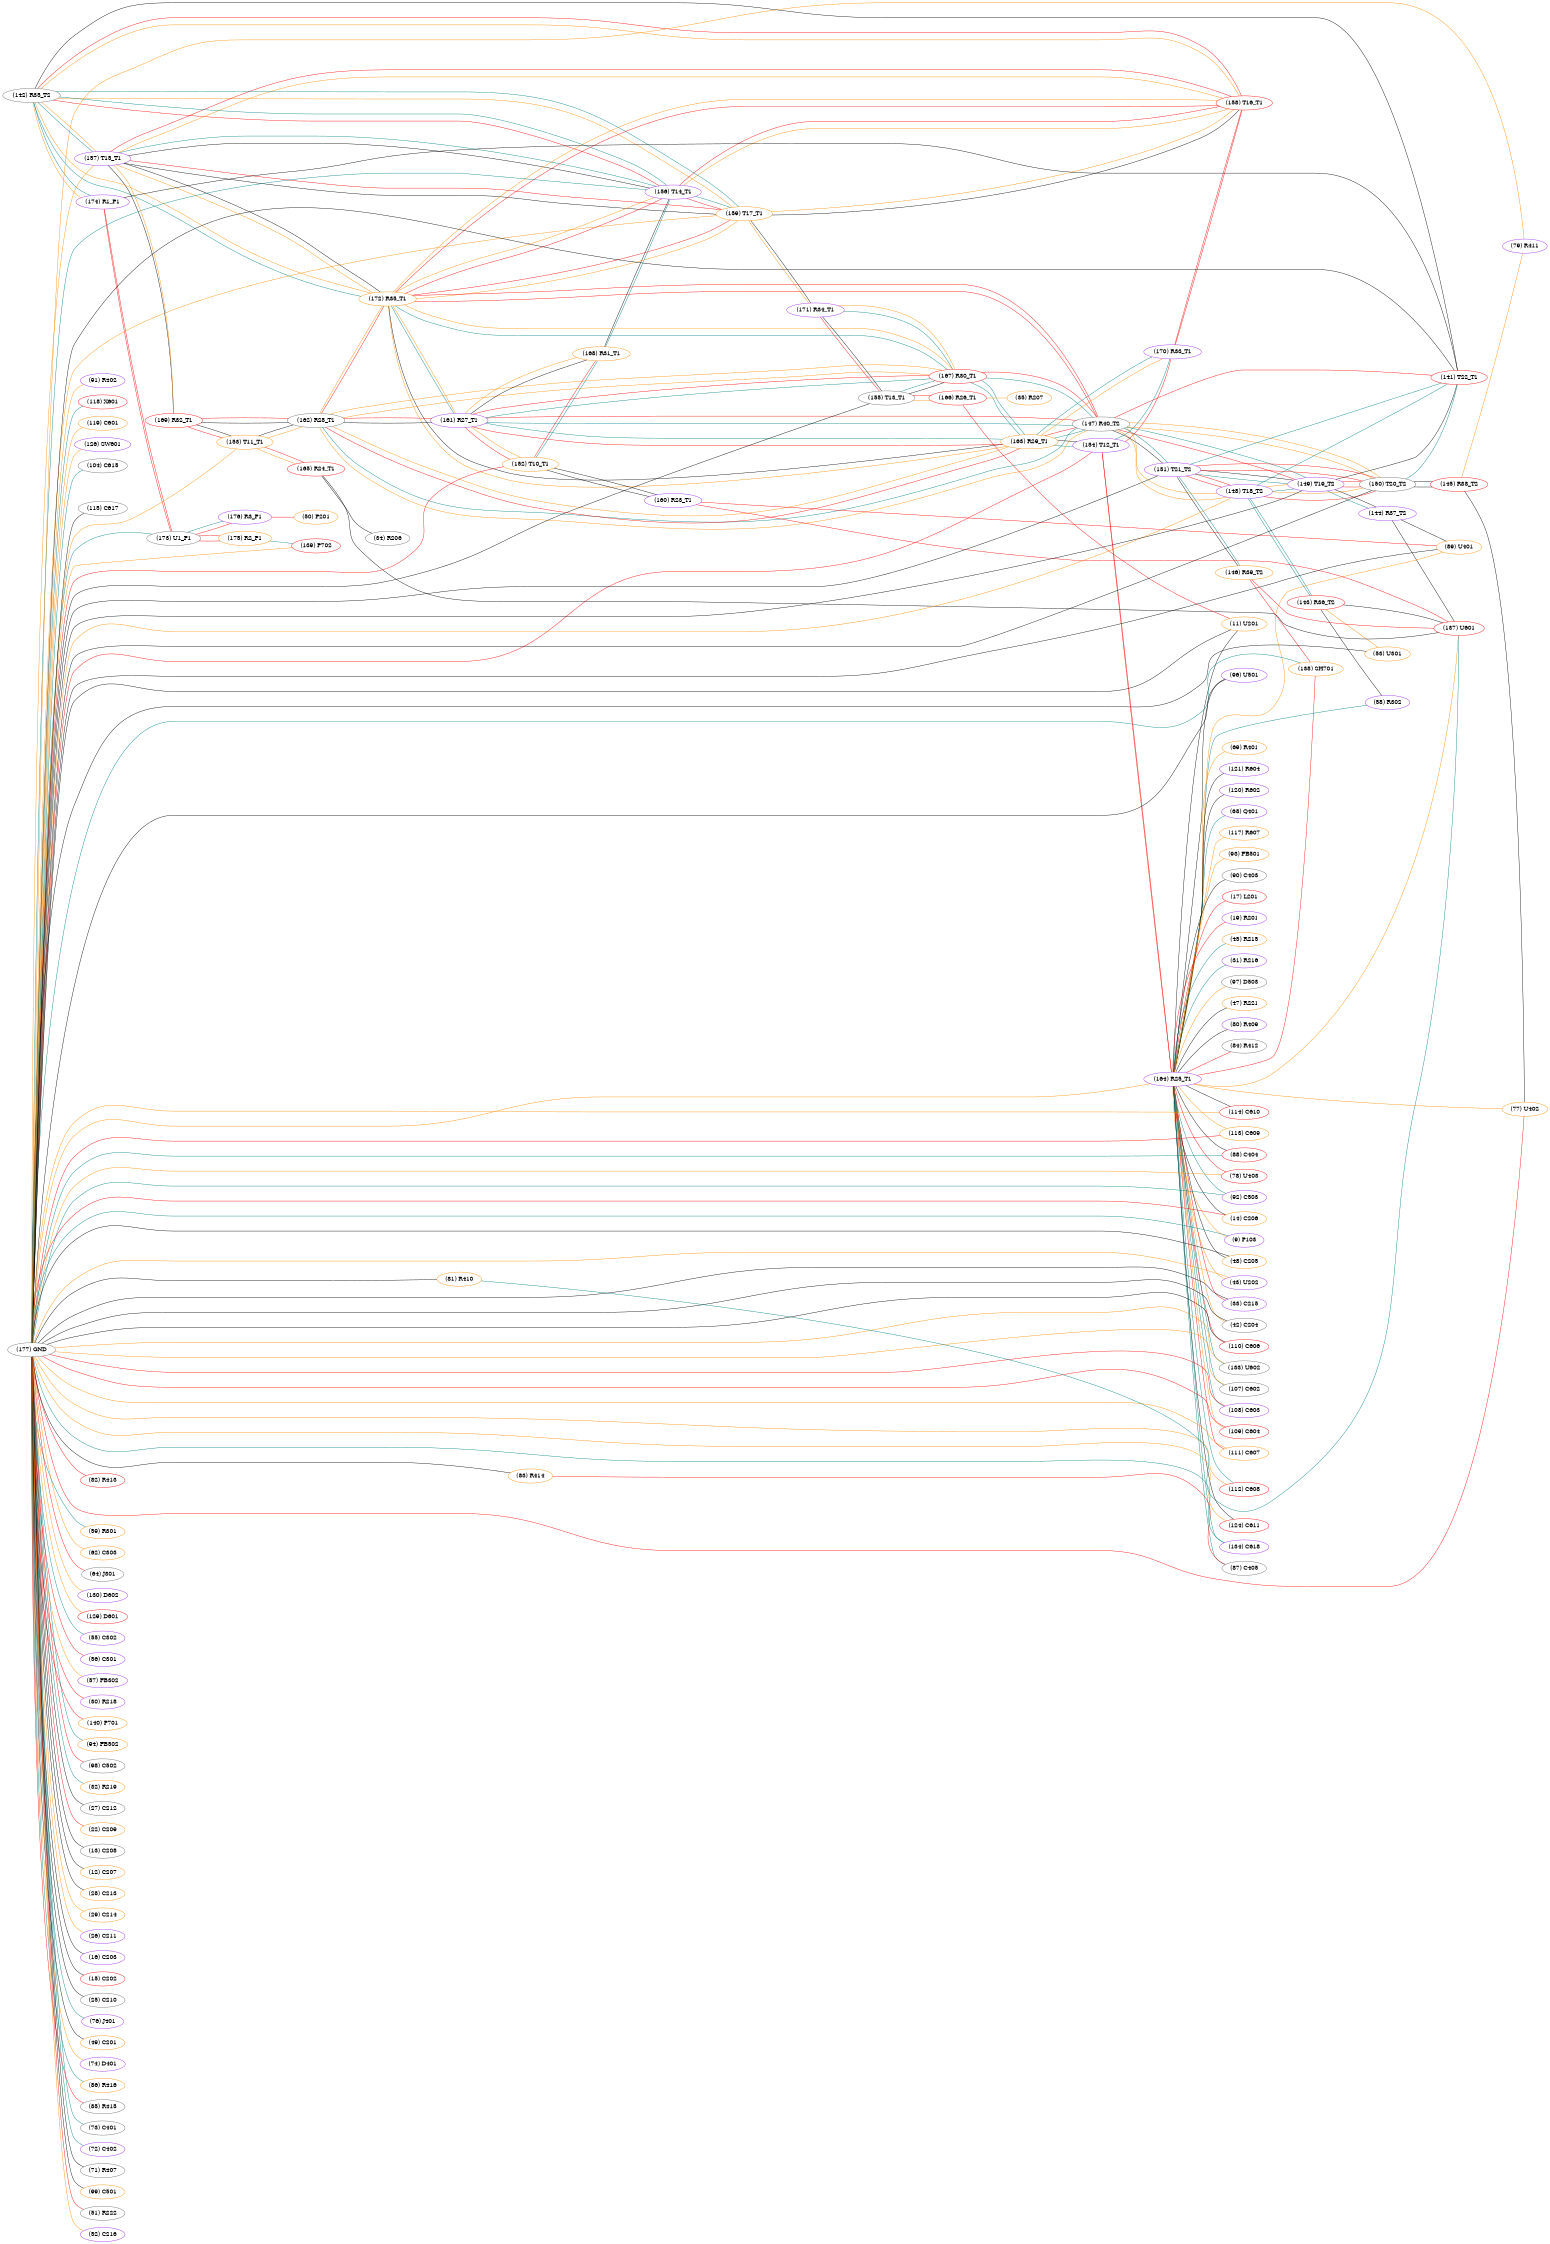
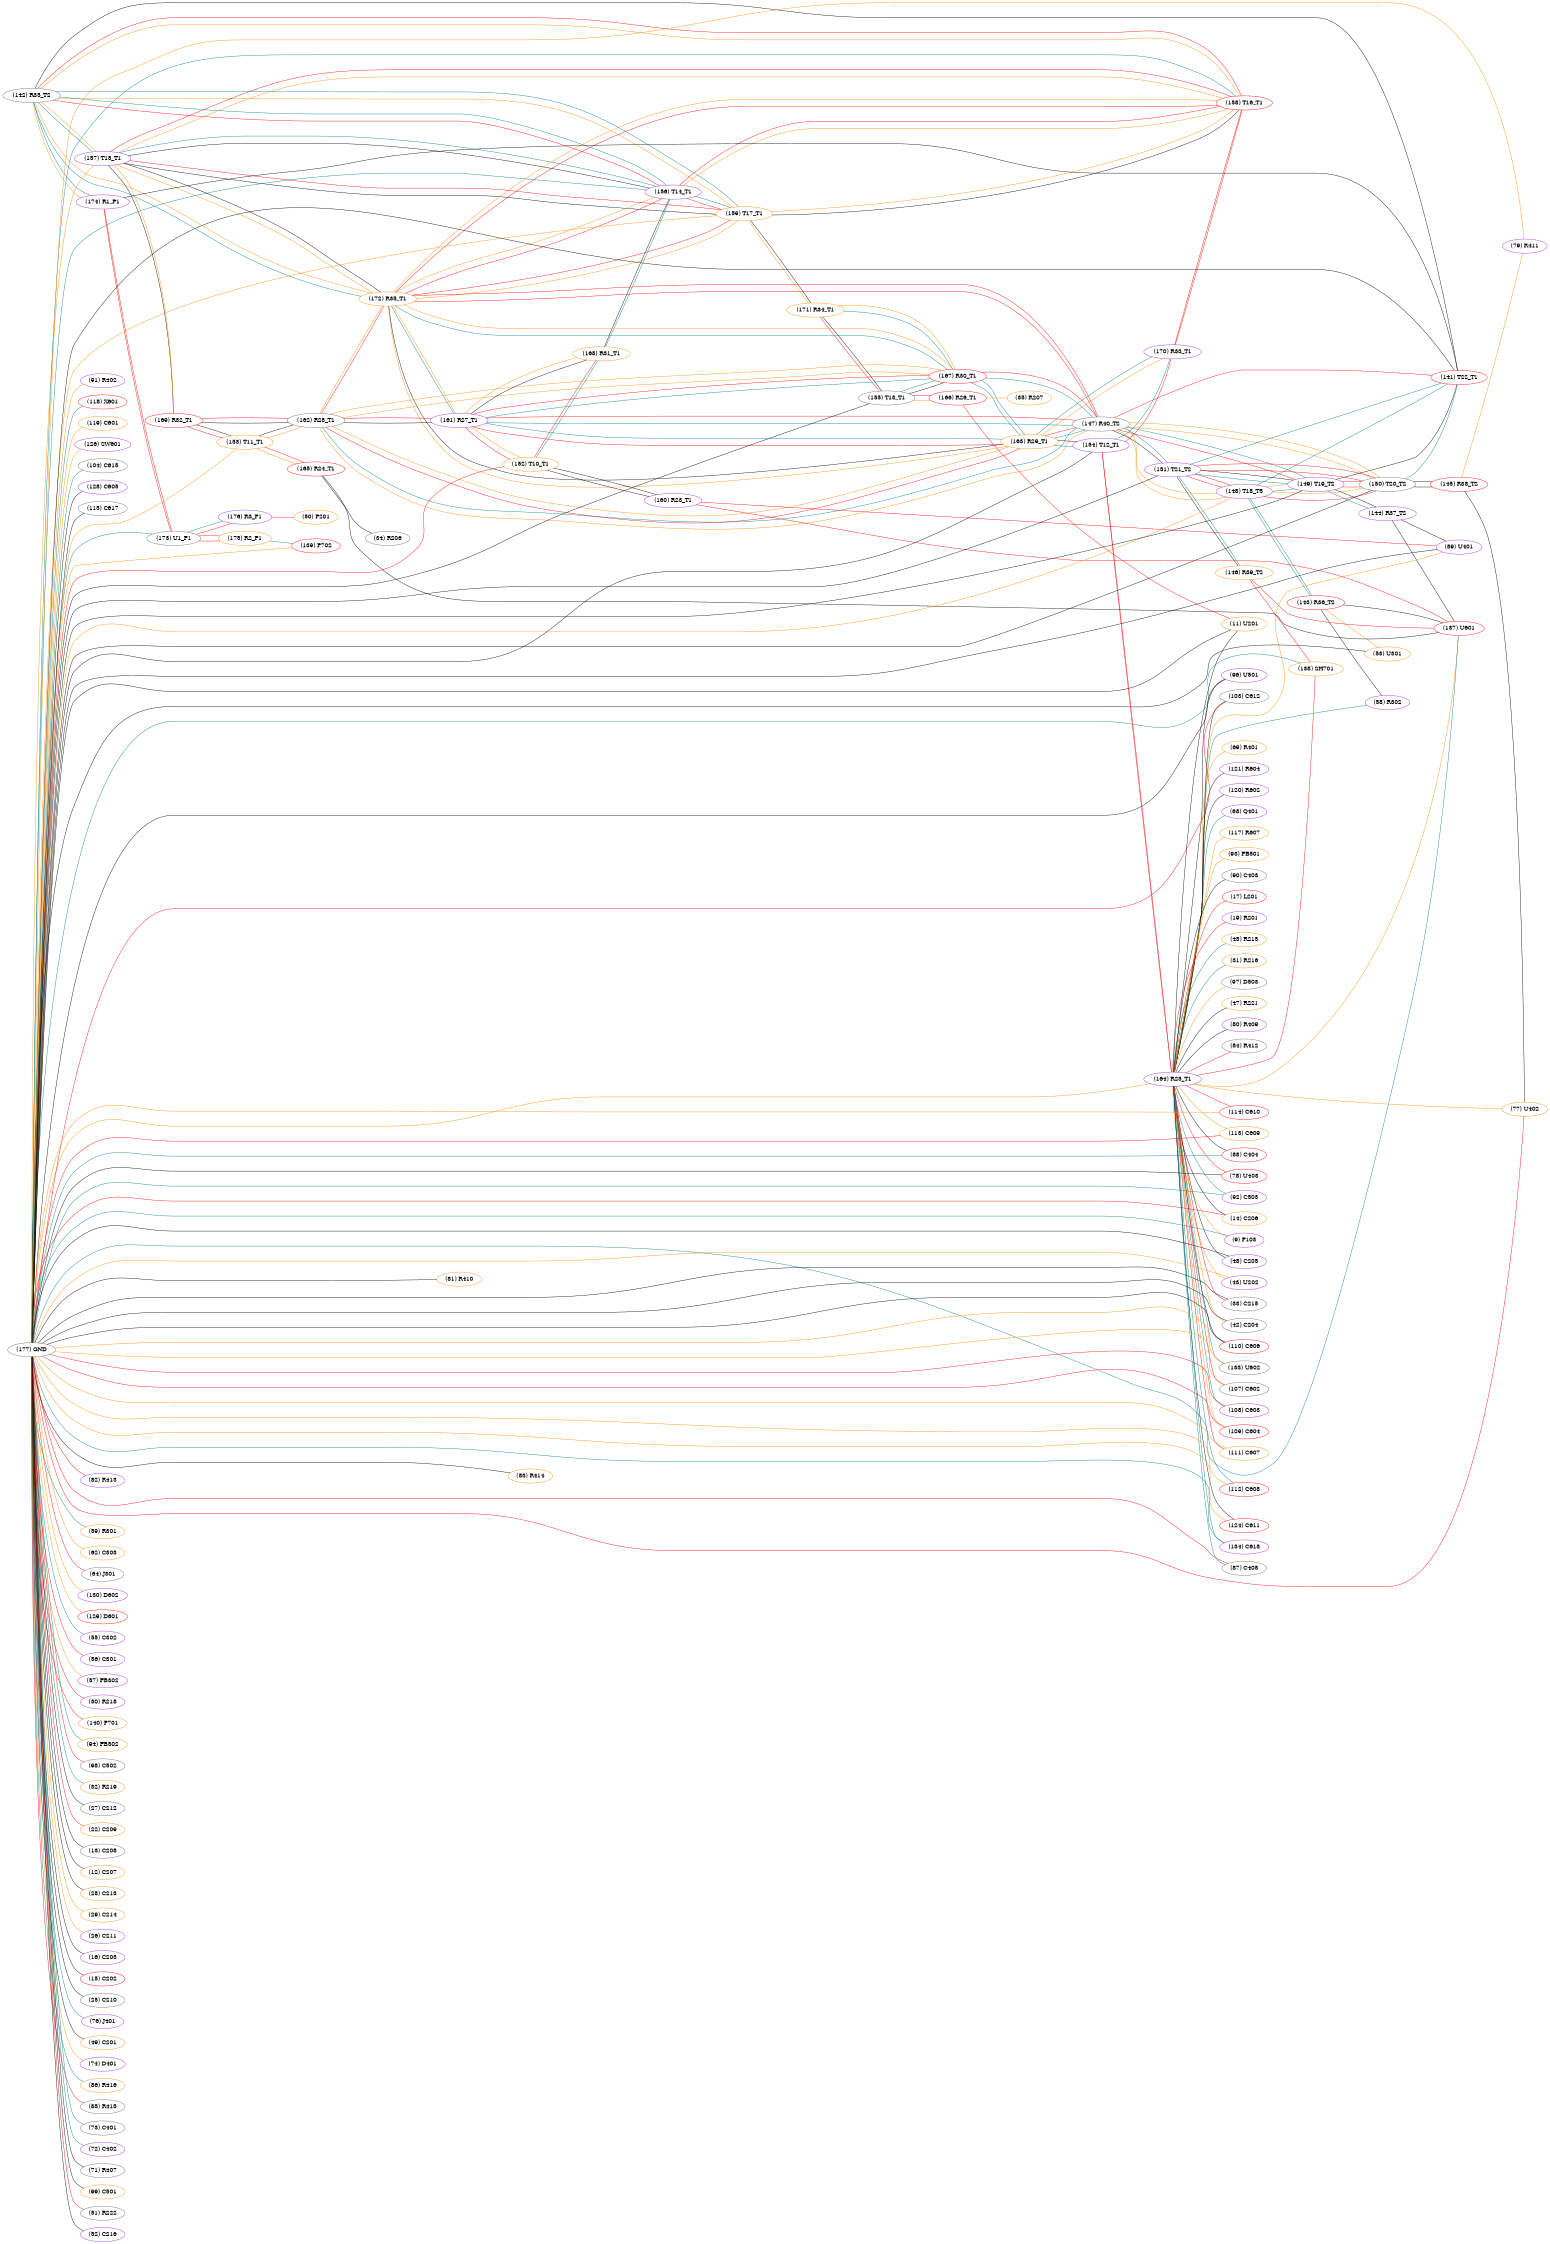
none -> (77, 145)
(815, 310) -> (815, 310)
none -> (103, 487)
(1244, 491) -> (1244, 491)
(1459, 547) -> (1459, 547)
(268, 661) -> (268, 661)
none -> (1244, 697)
(1244, 961) -> (1244, 961)
(1208, 1096) -> (1208, 1096)
(564, 1171) -> (564, 1171)
(1190, 1218) -> (1190, 1218)
(1244, 1261) -> (1244, 1261)
(1244, 1304) -> (1244, 1304)
(1203, 1314) -> (1203, 1314)
(920, 1477) -> (588, 1498)
(103, 1480) -> (103, 1480)
(1288, 1488) -> (1073, 1360)
(43, 1797) -> (43, 1797)
